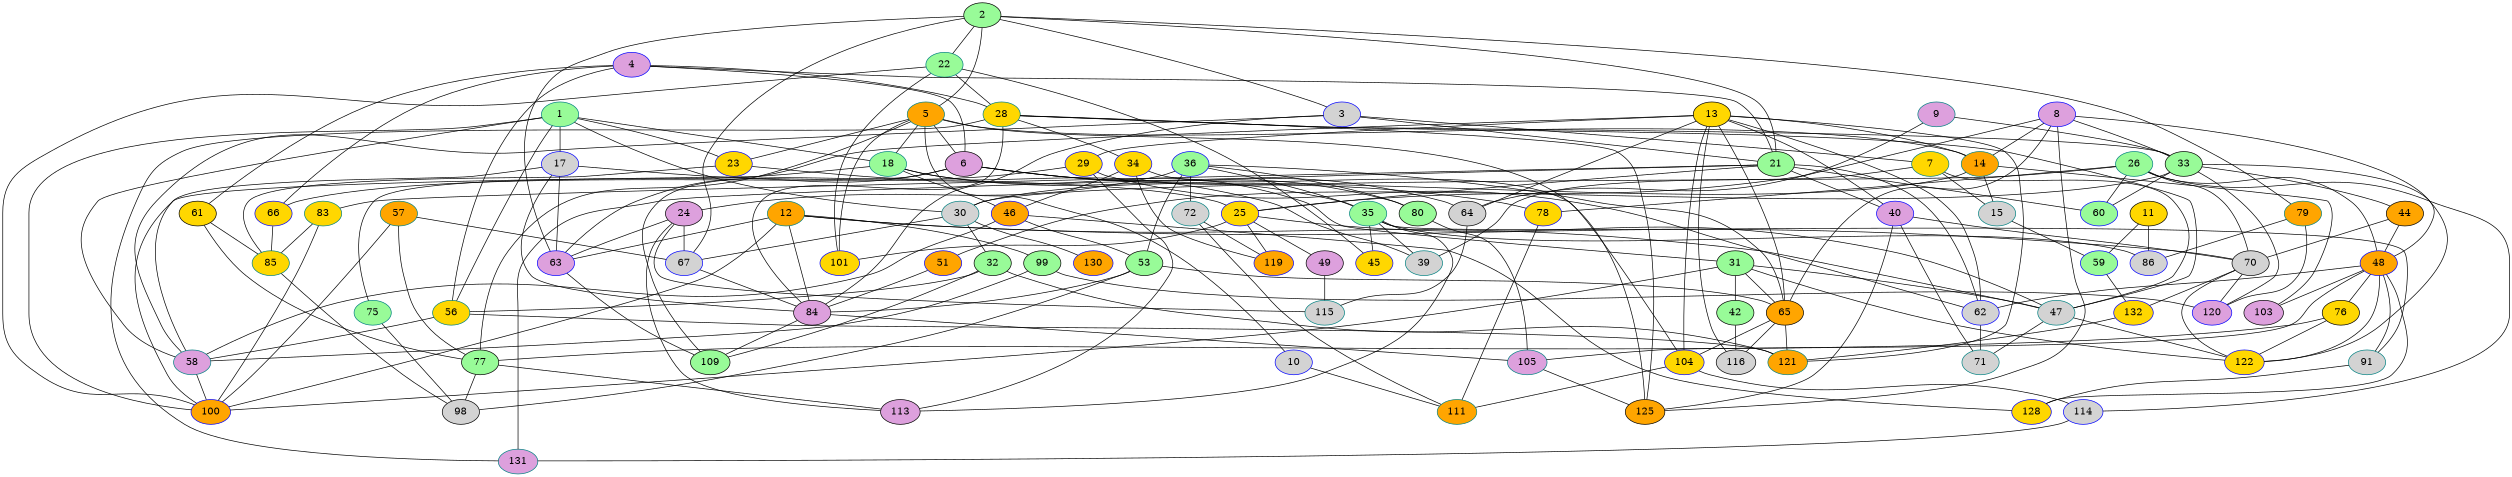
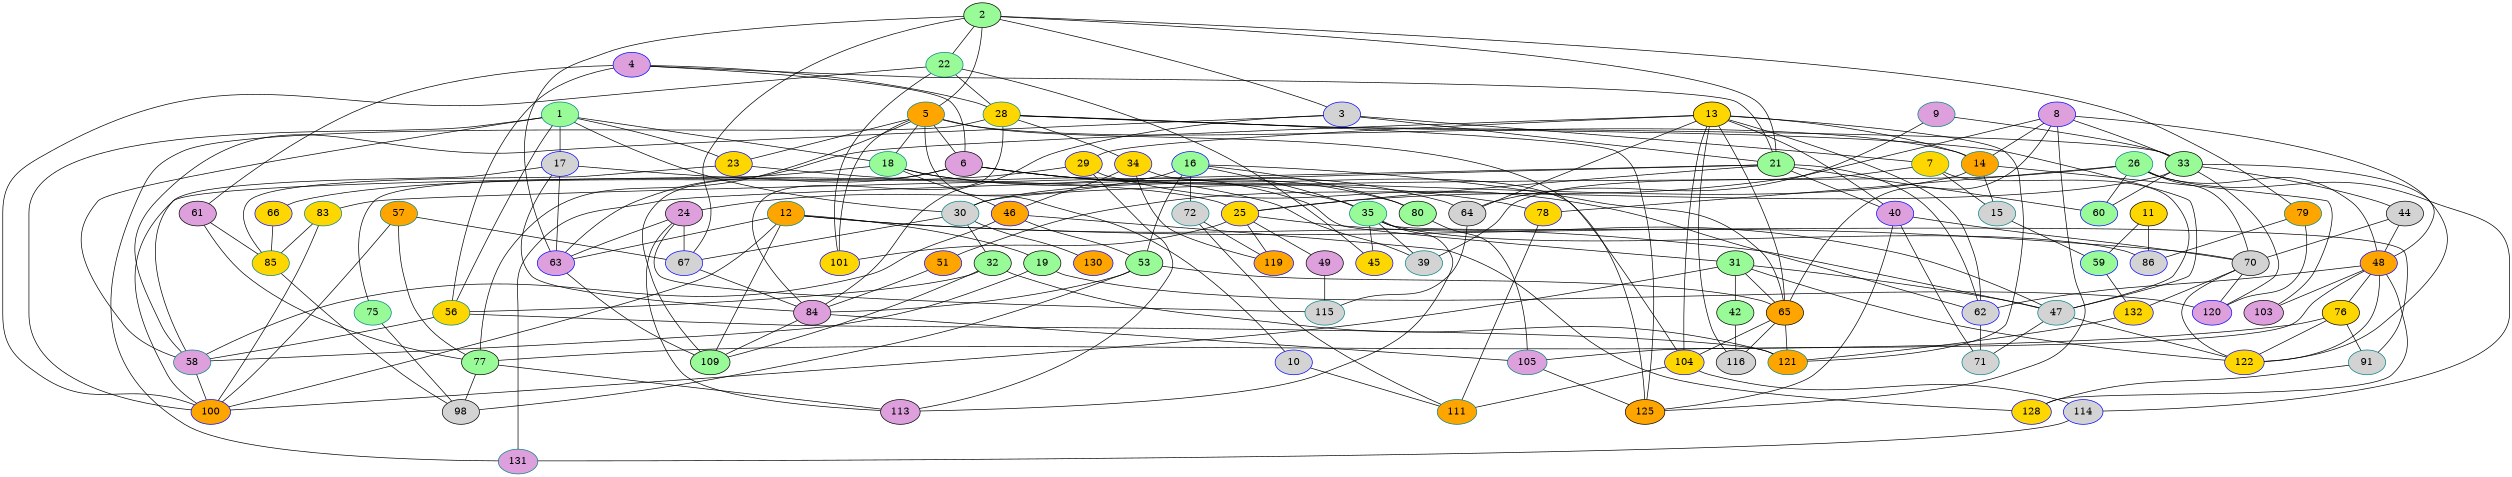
(434, 99) -> none
(1190, 164) -> (1190, 164)
(198, 214) -> (198, 214)
(2405, 214) -> (2405, 214)
(799, 263) -> (751, 282)
(1042, 263) -> (1042, 263)
(2390, 311) -> (2351, 332)
